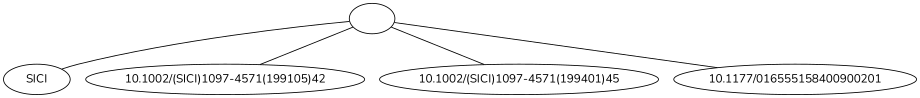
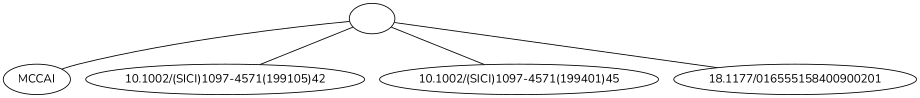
(37, 79) -> (37, 79)
(795, 79) -> (795, 79)
